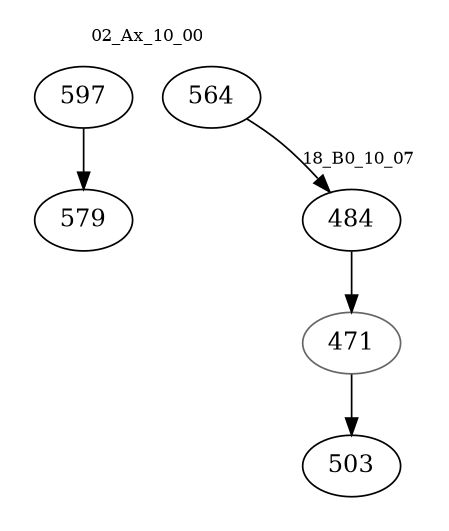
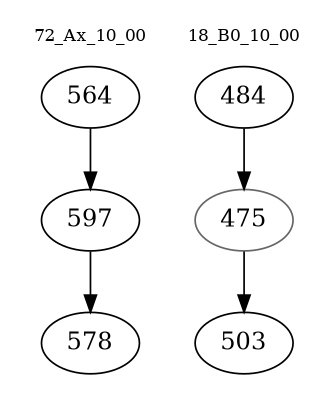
(148, 37) -> (90, 37)
(300, 160) -> (90, 150)
(358, 160) -> (244, 37)
(84, 220) -> (90, 343)
(352, 343) -> (244, 220)
